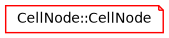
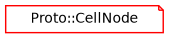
(84, 19) -> (84, 19)
